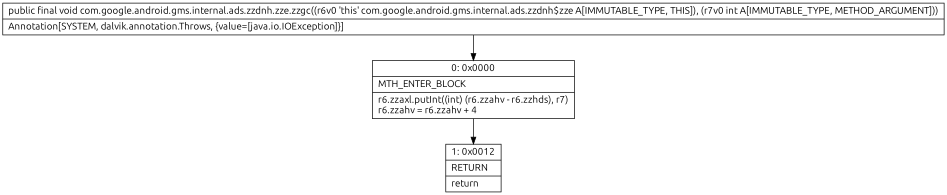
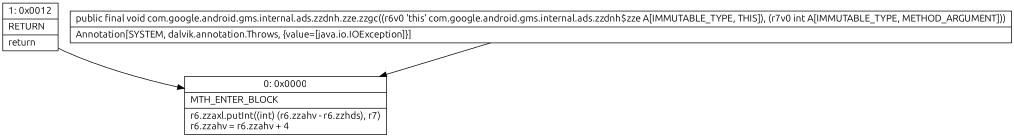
(473, 128) -> (117, 71)
